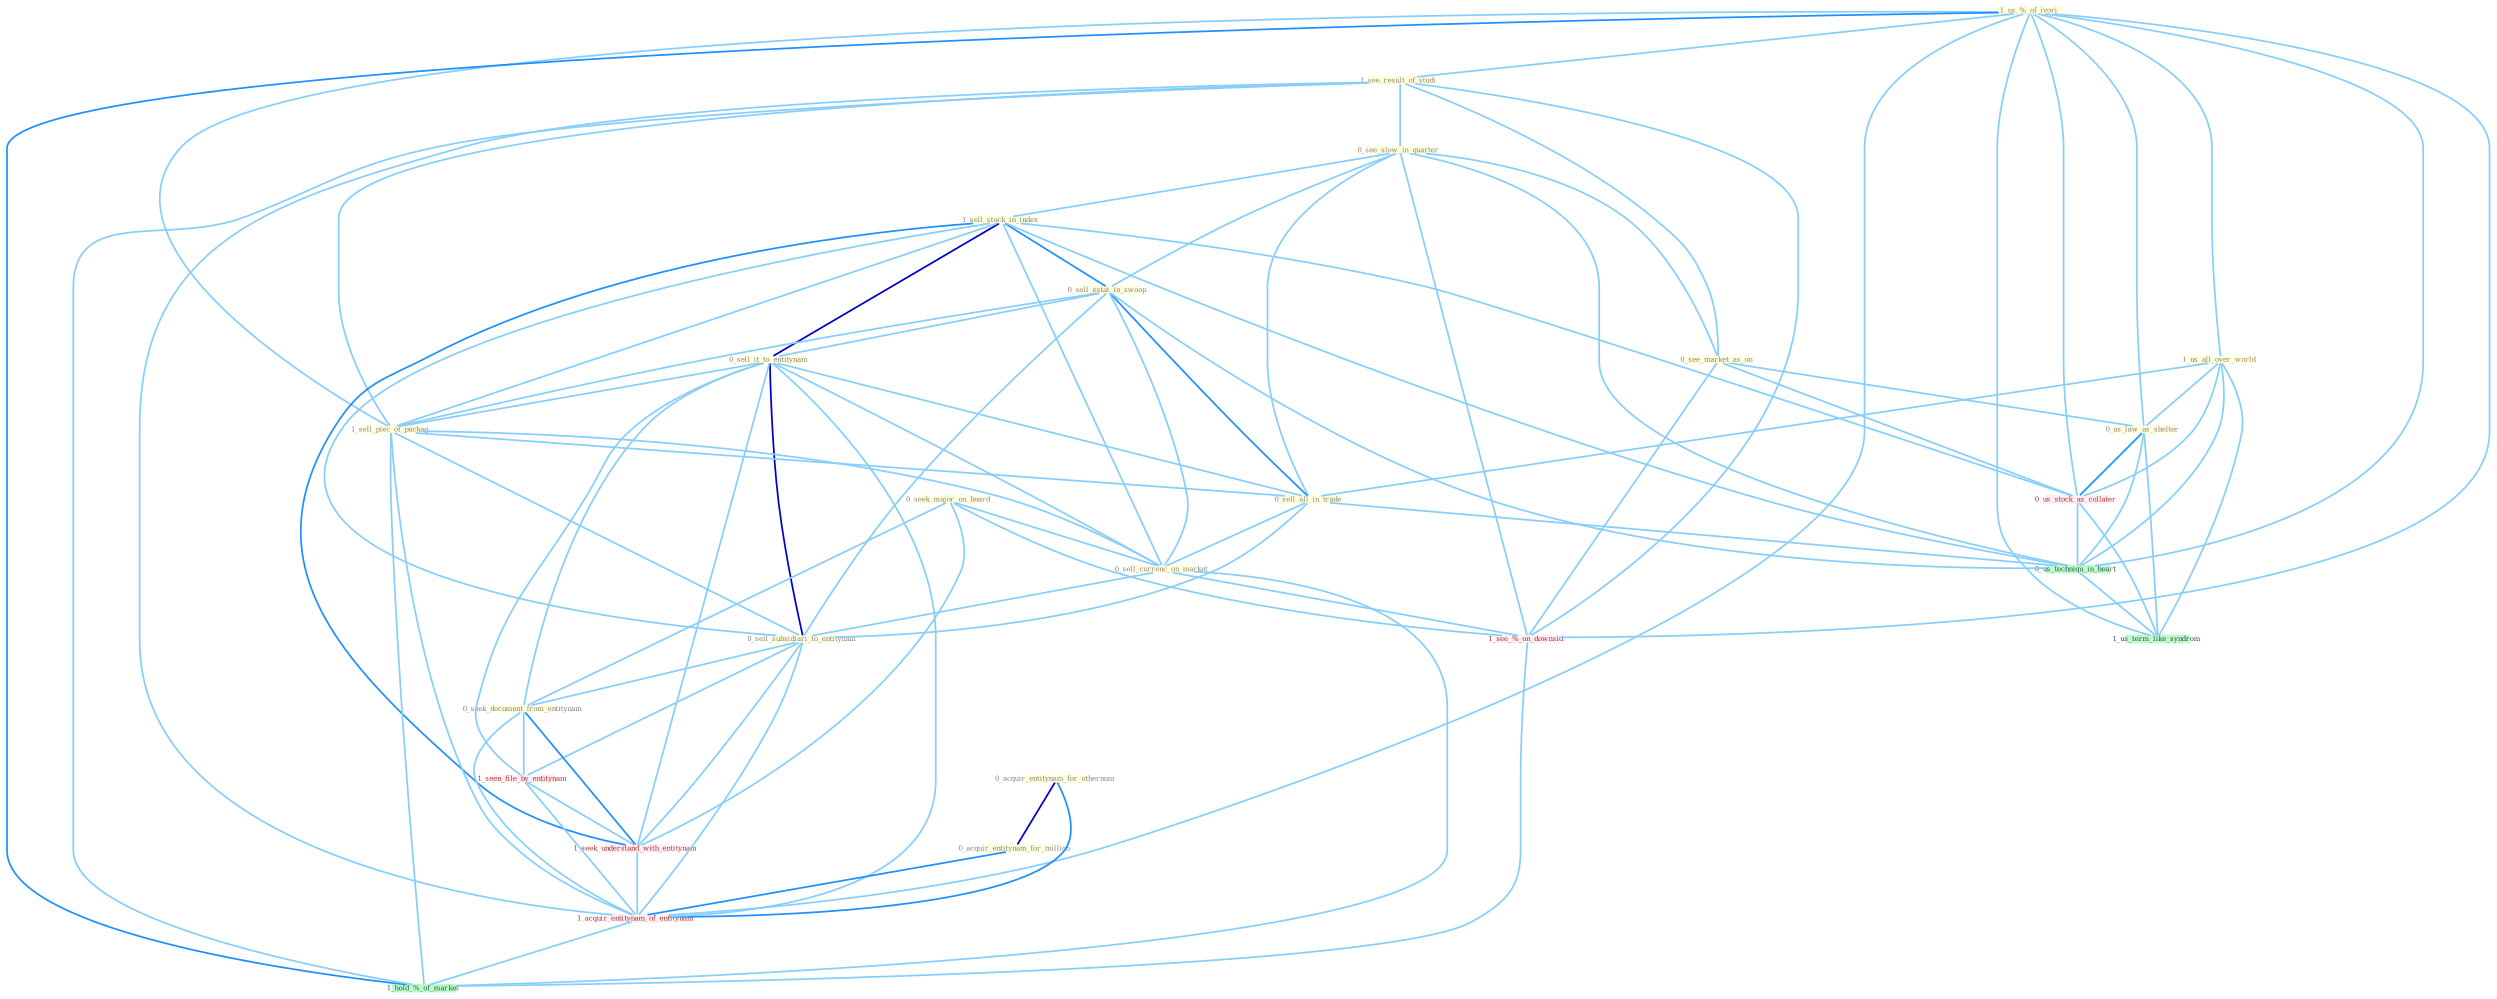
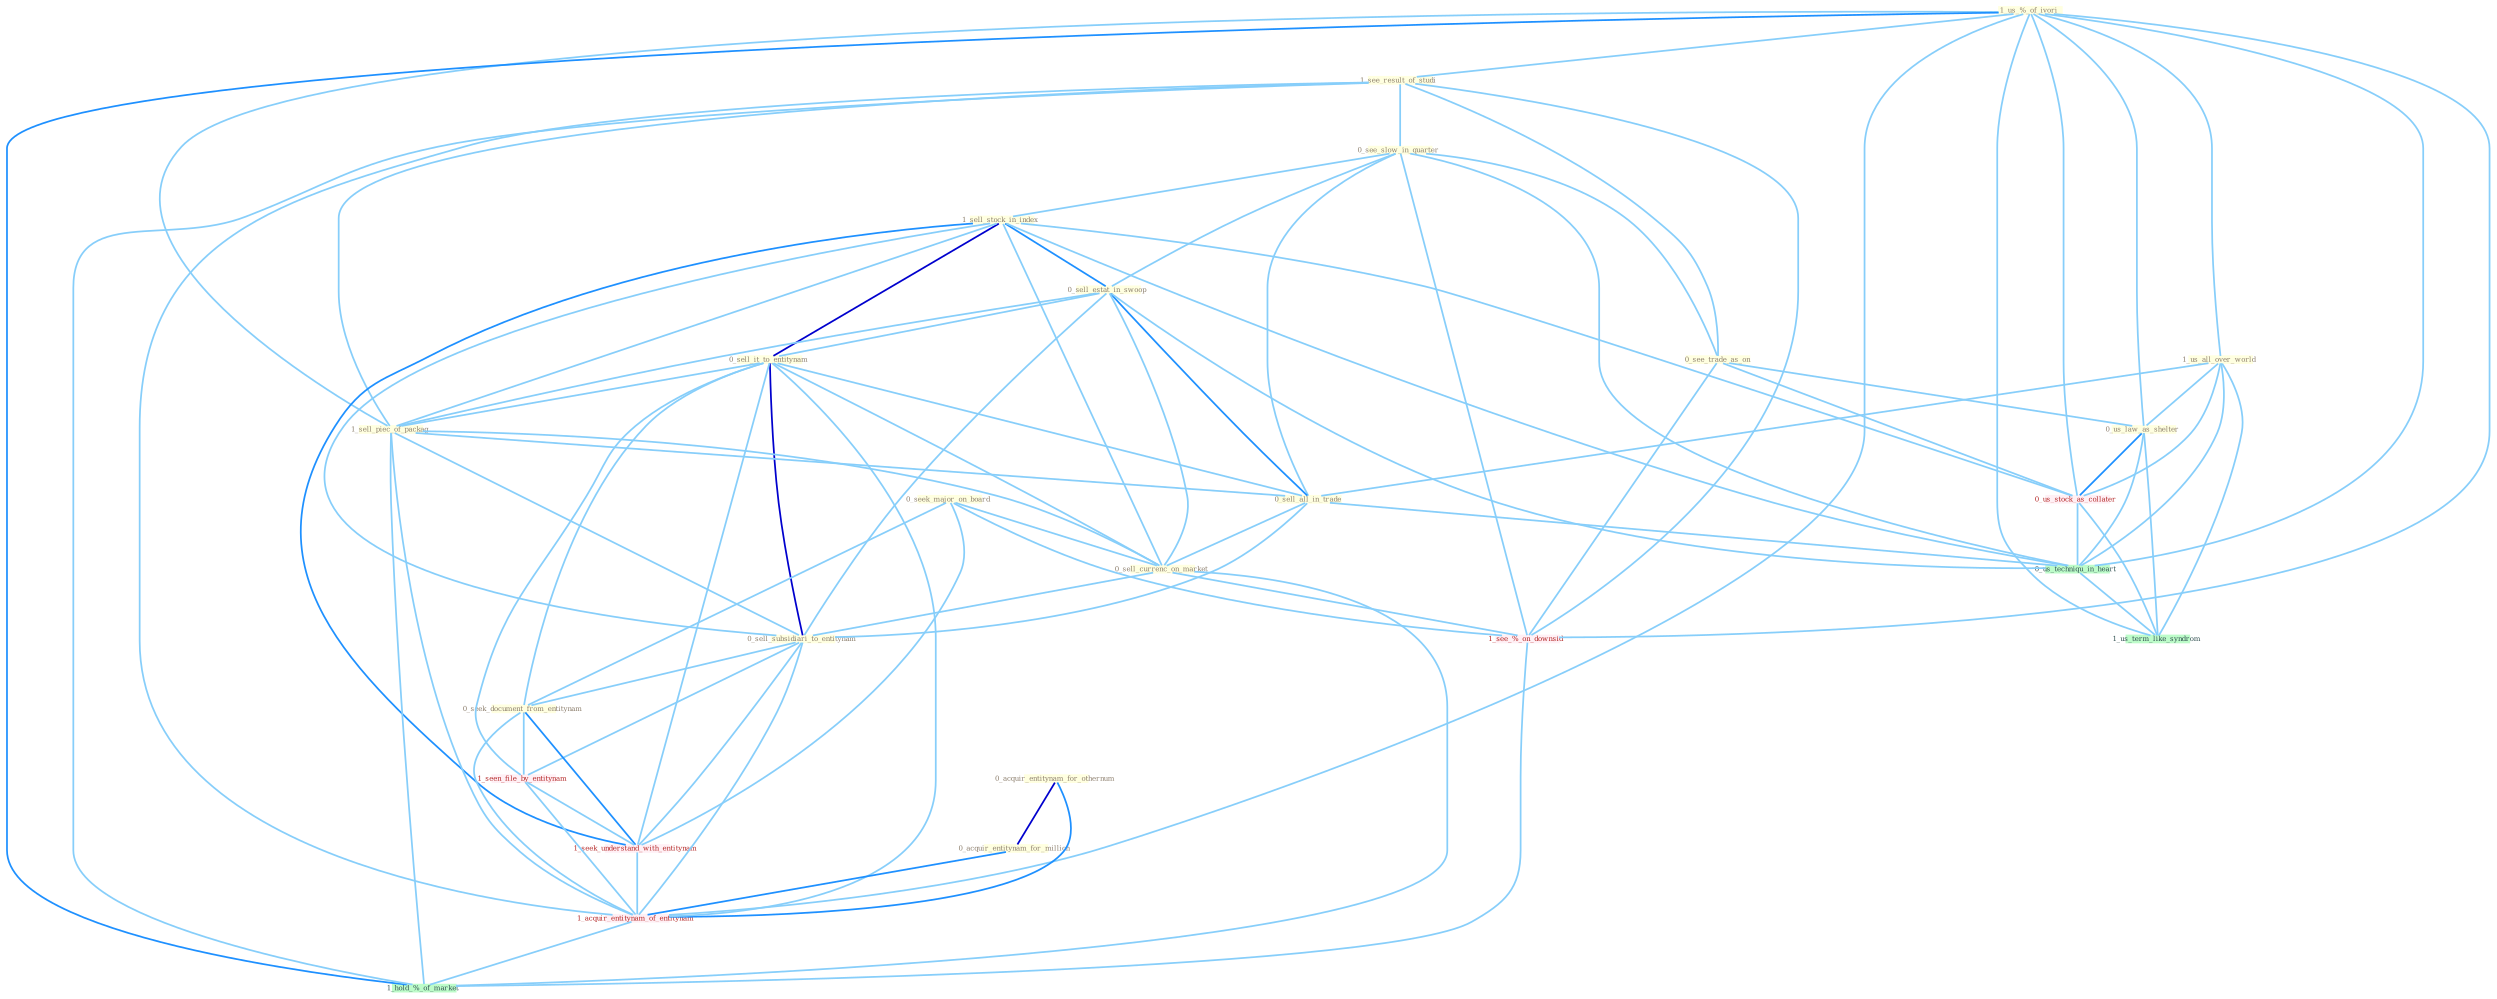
(1718, 360) -> (1718, 360)
